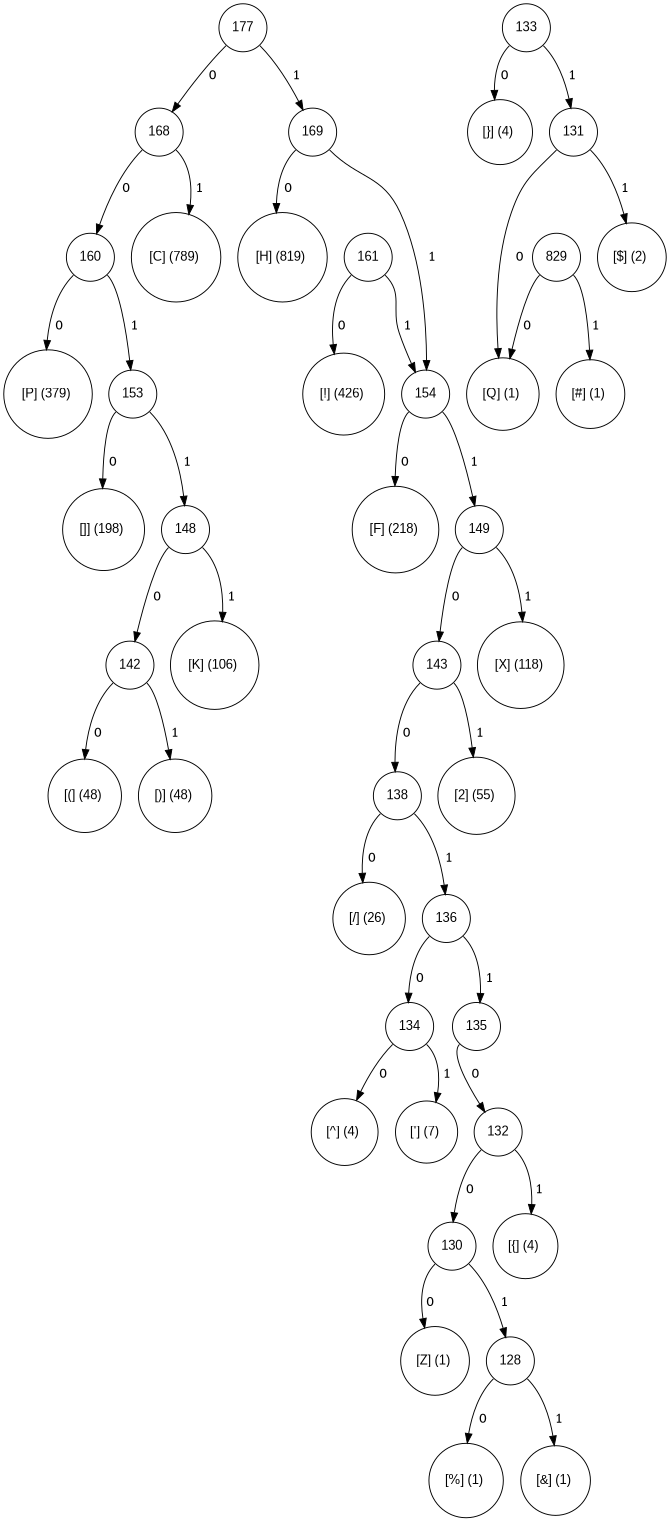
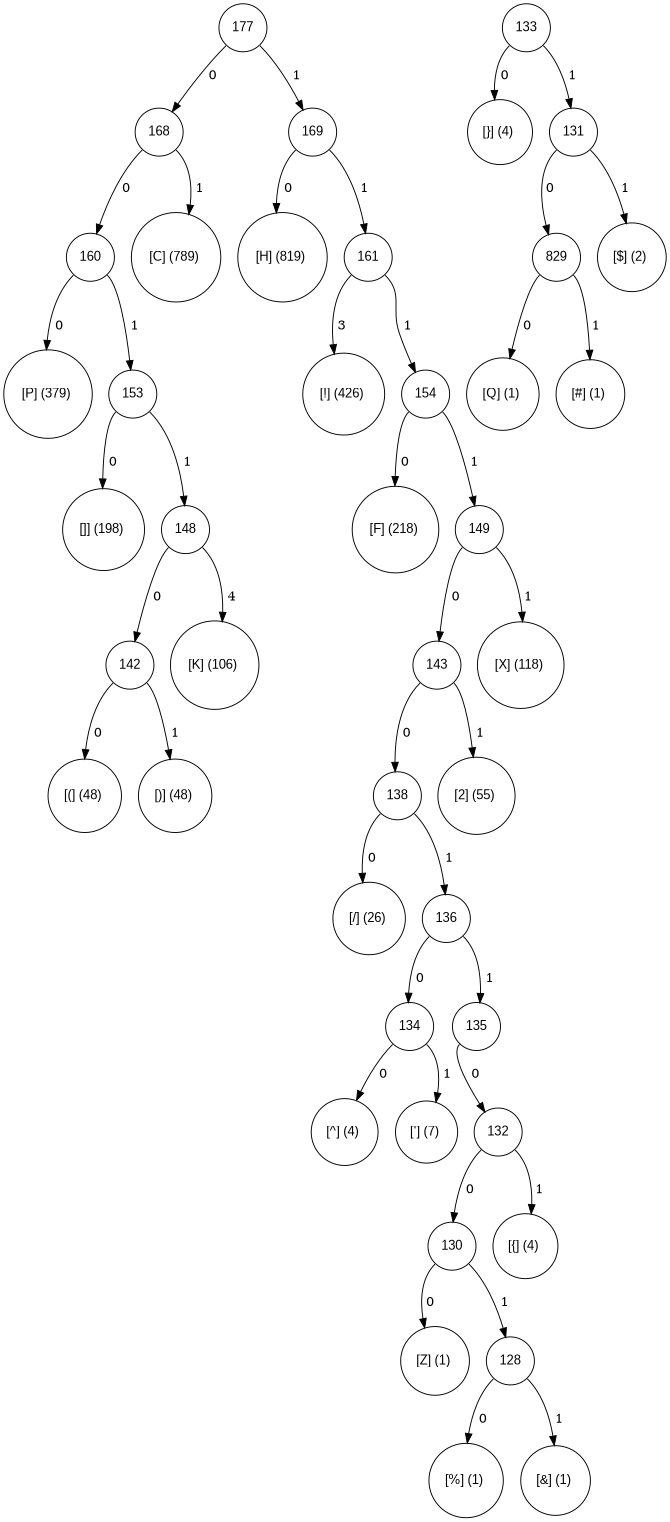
(410, 238) -> (352, 185)
(504, 241) -> (542, 186)
(340, 326) -> (340, 326)
(230, 597) -> (230, 597)
